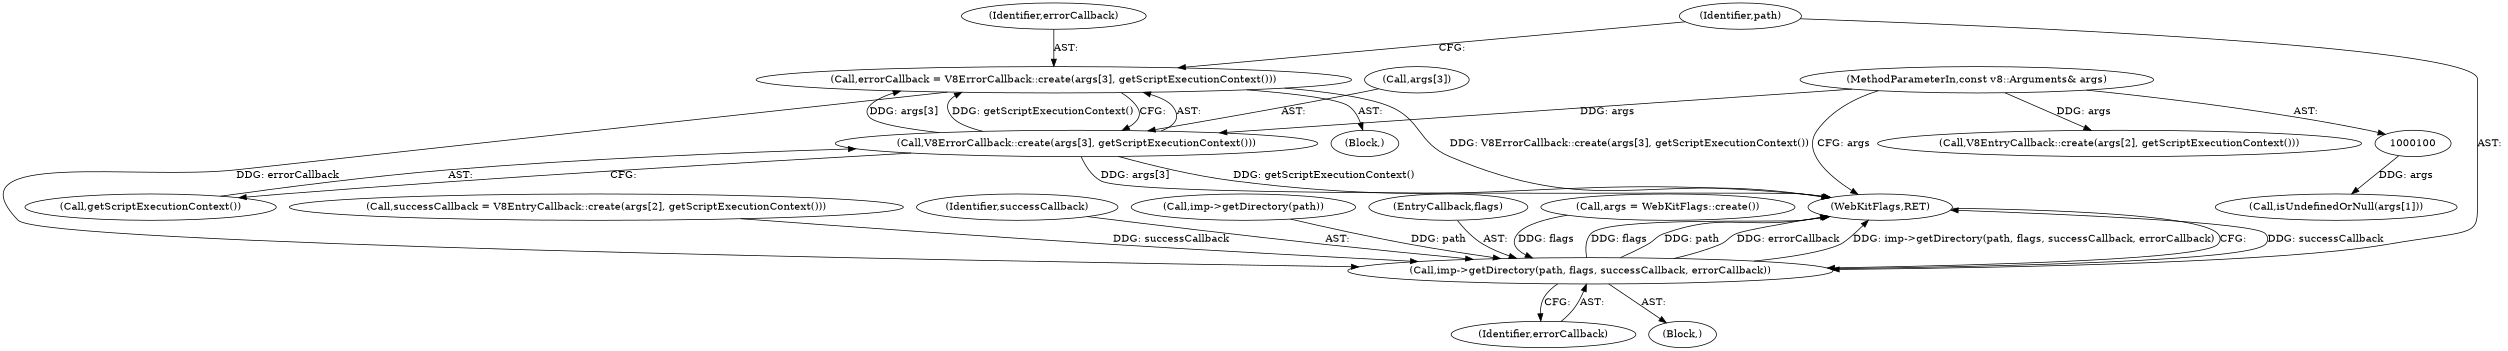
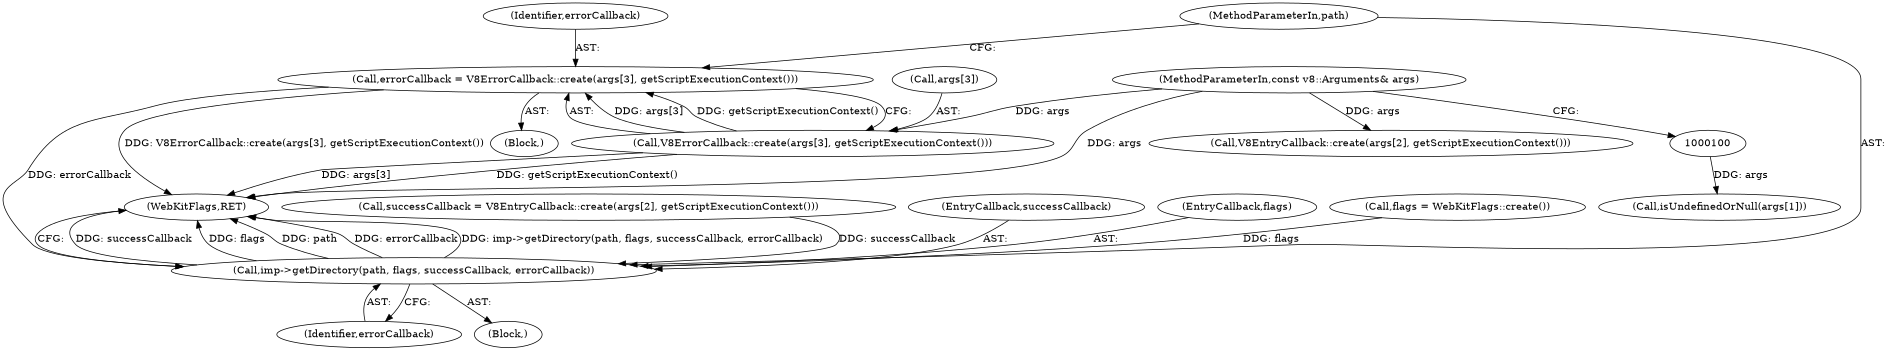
(1740, 16) -> (1279, 16)
(2308, 112) -> (1568, 112)
(1844, 143) -> (1115, 143)
(151, 207) -> none
(1017, 207) -> (1026, 207)
(1243, 207) -> none
(1668, 207) -> (1458, 207)
